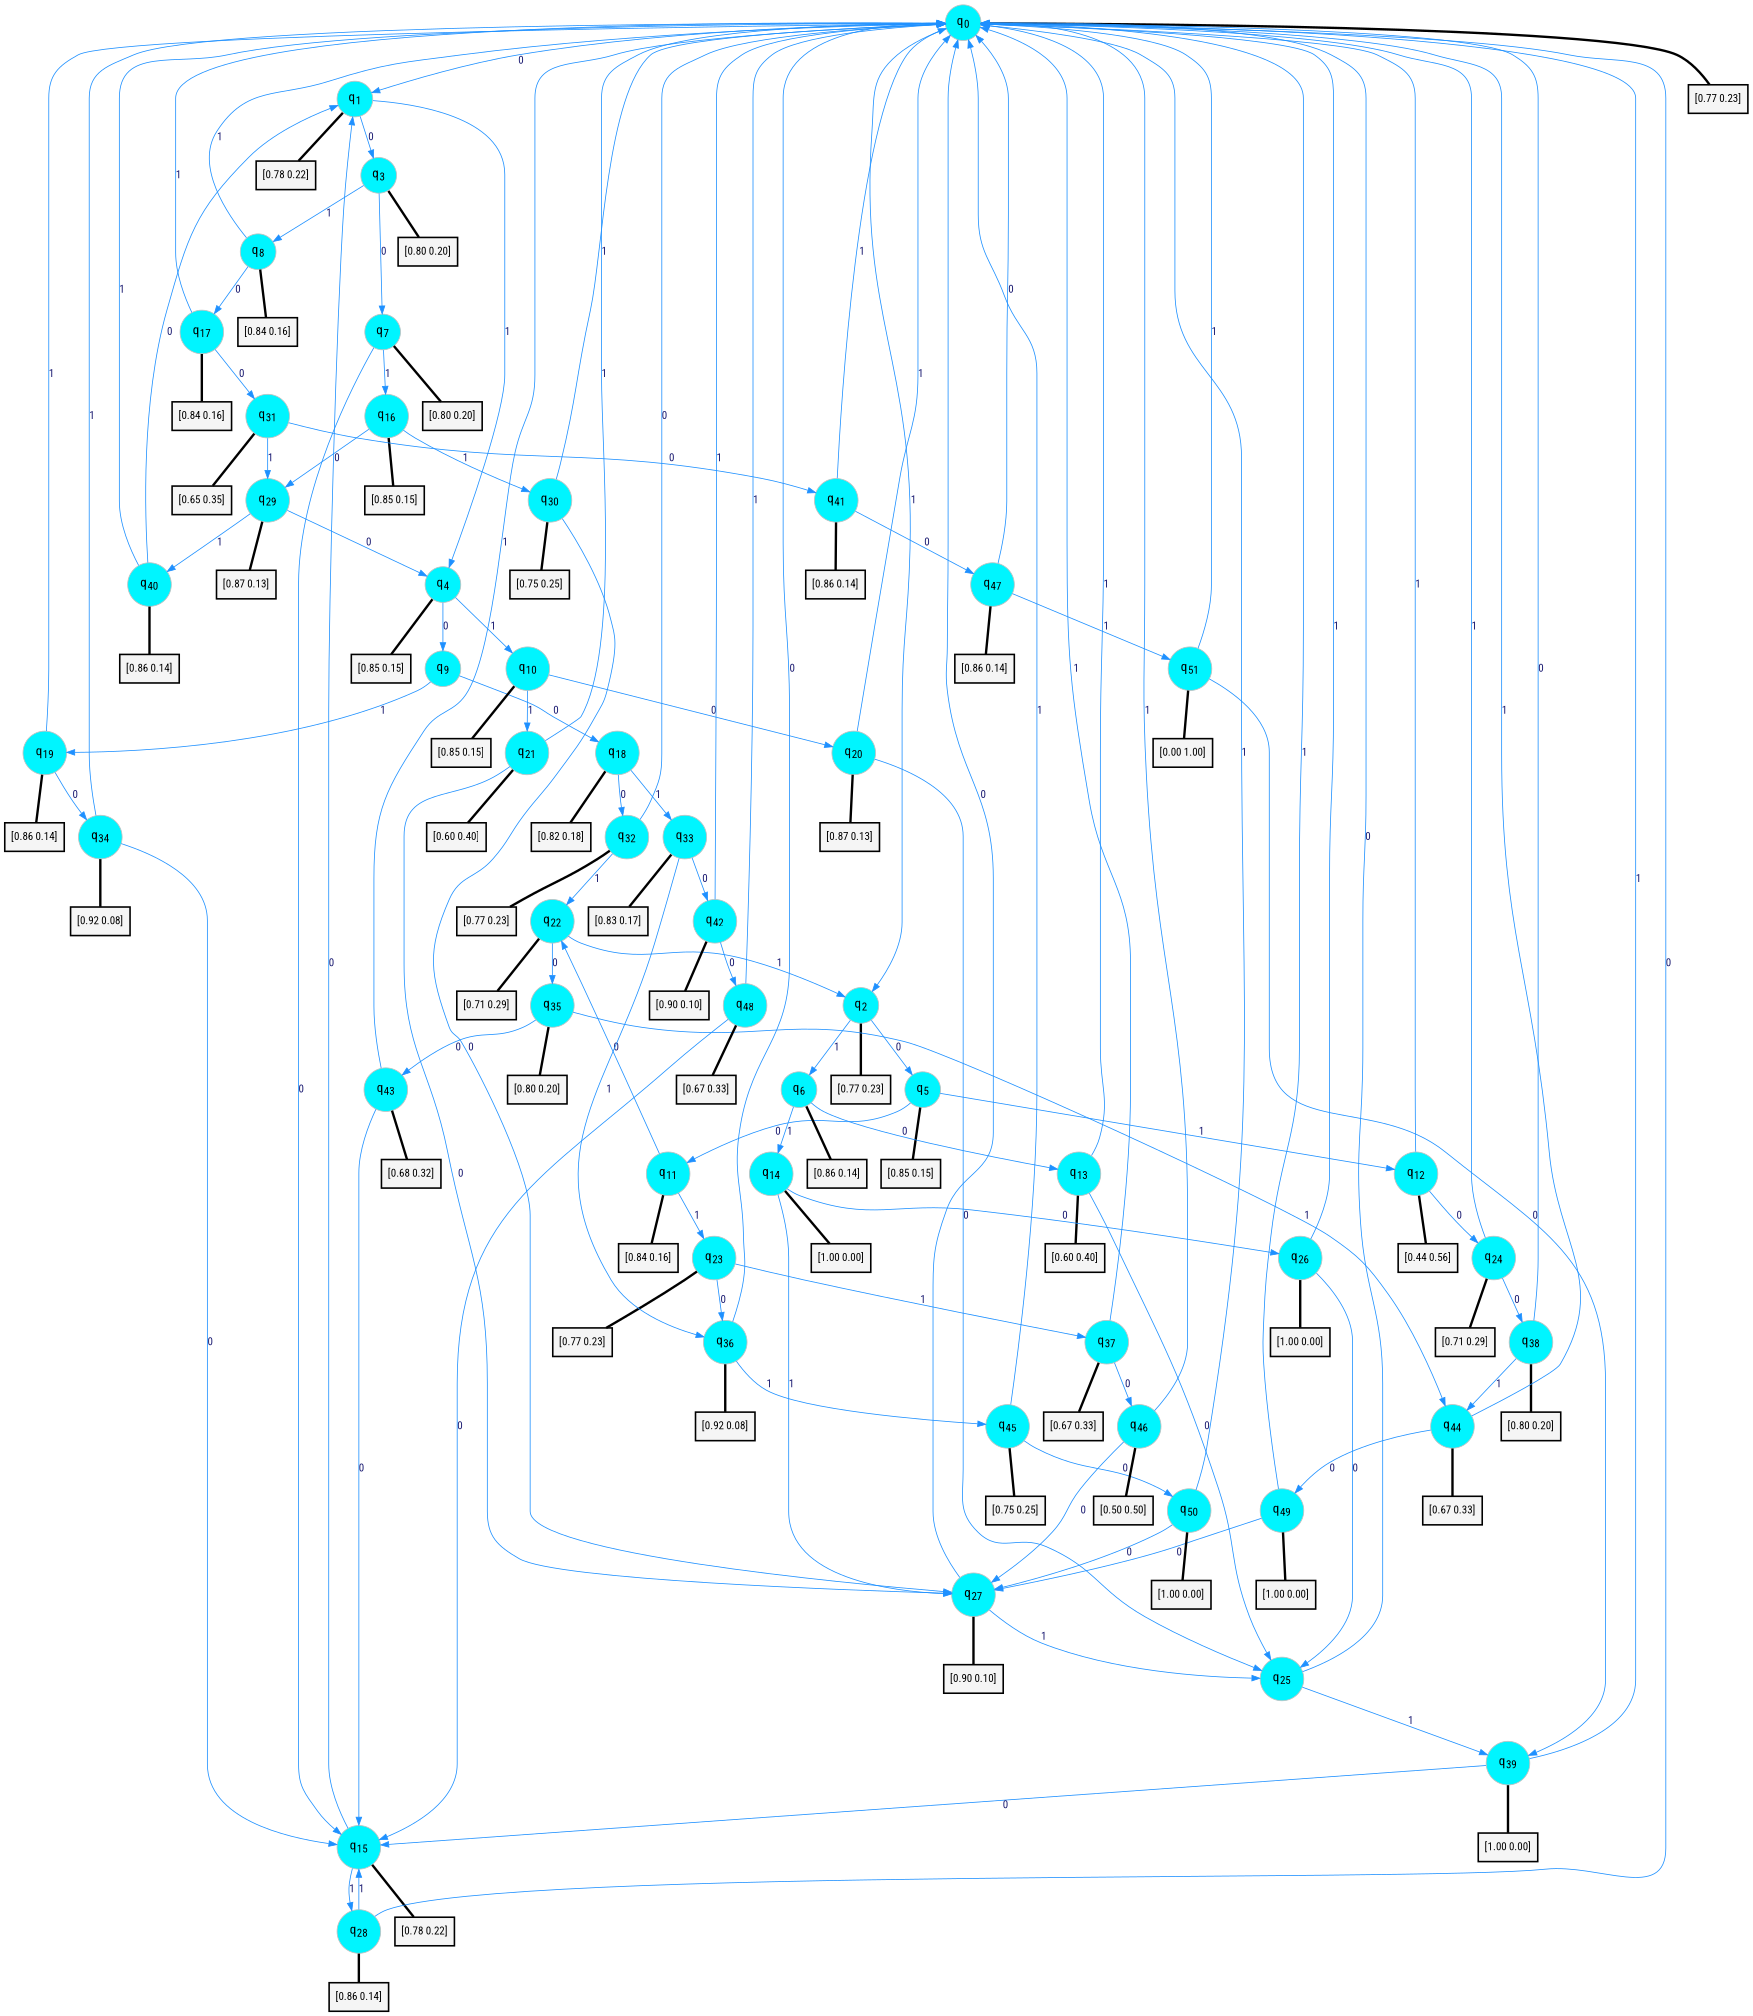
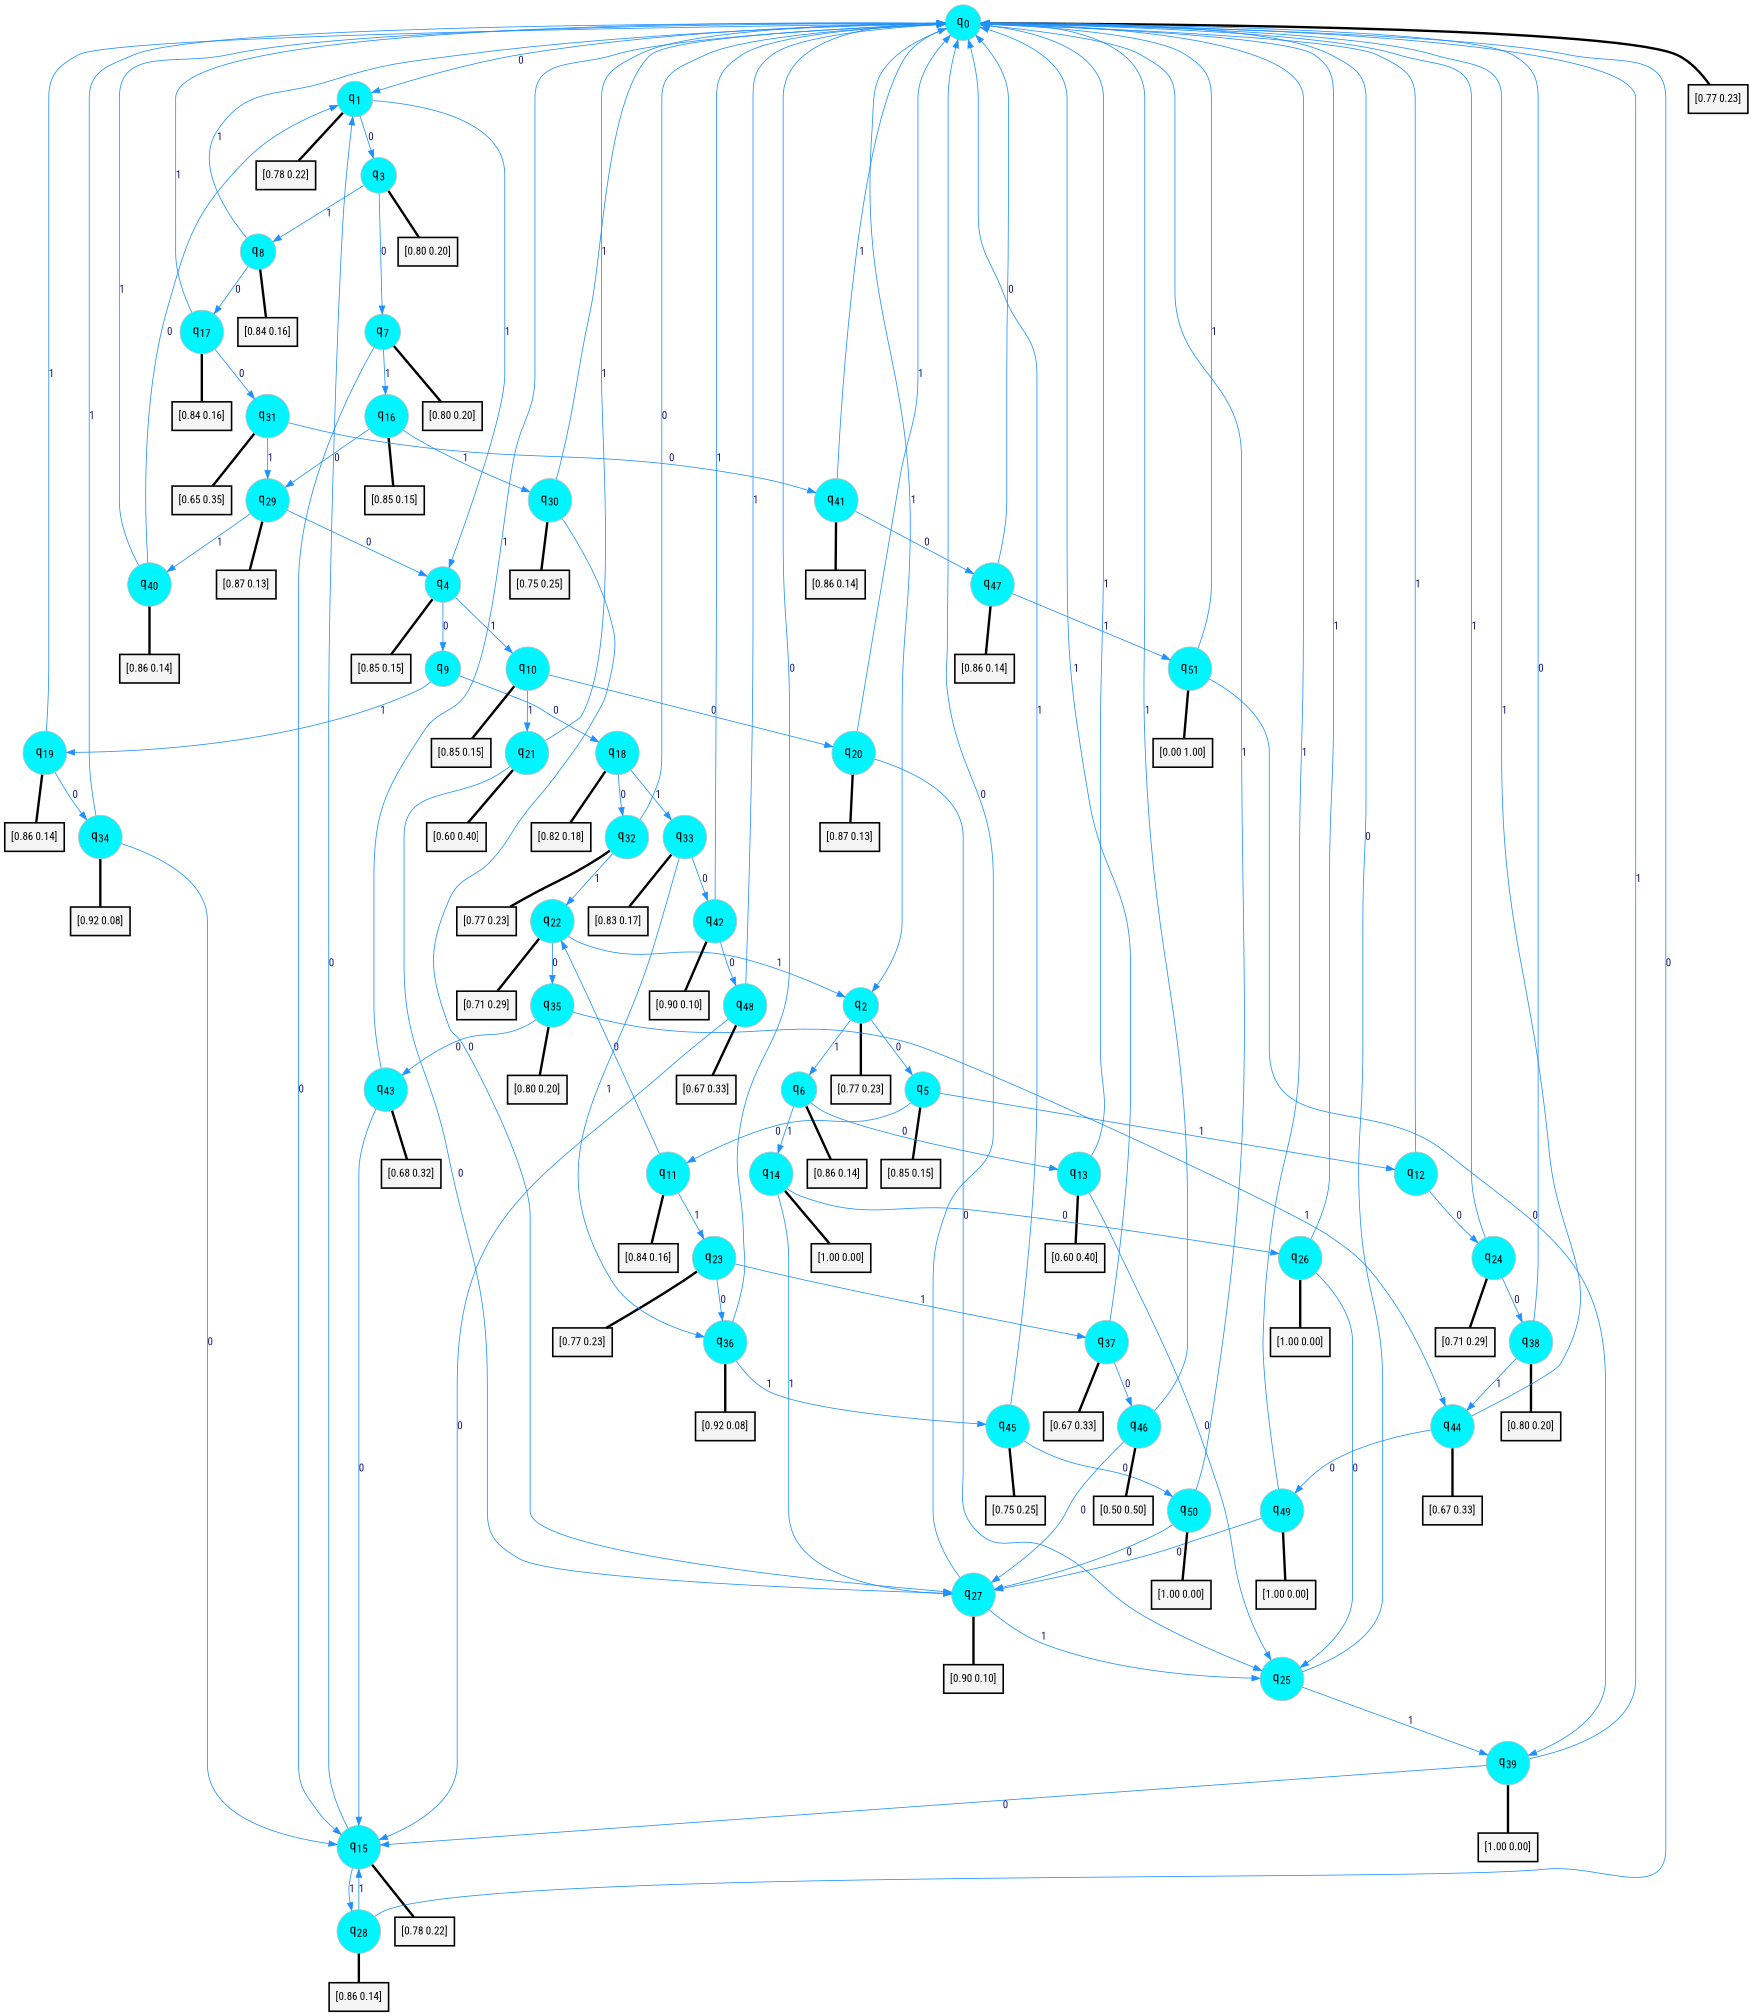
(1428, 1258) -> none
